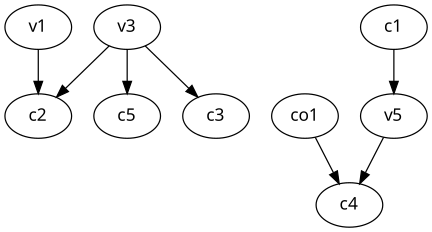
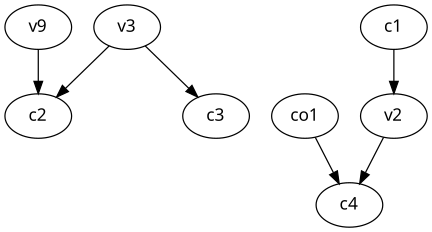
(38, 27) -> (38, 27)
(127, 116) -> none
(394, 116) -> (394, 116)
